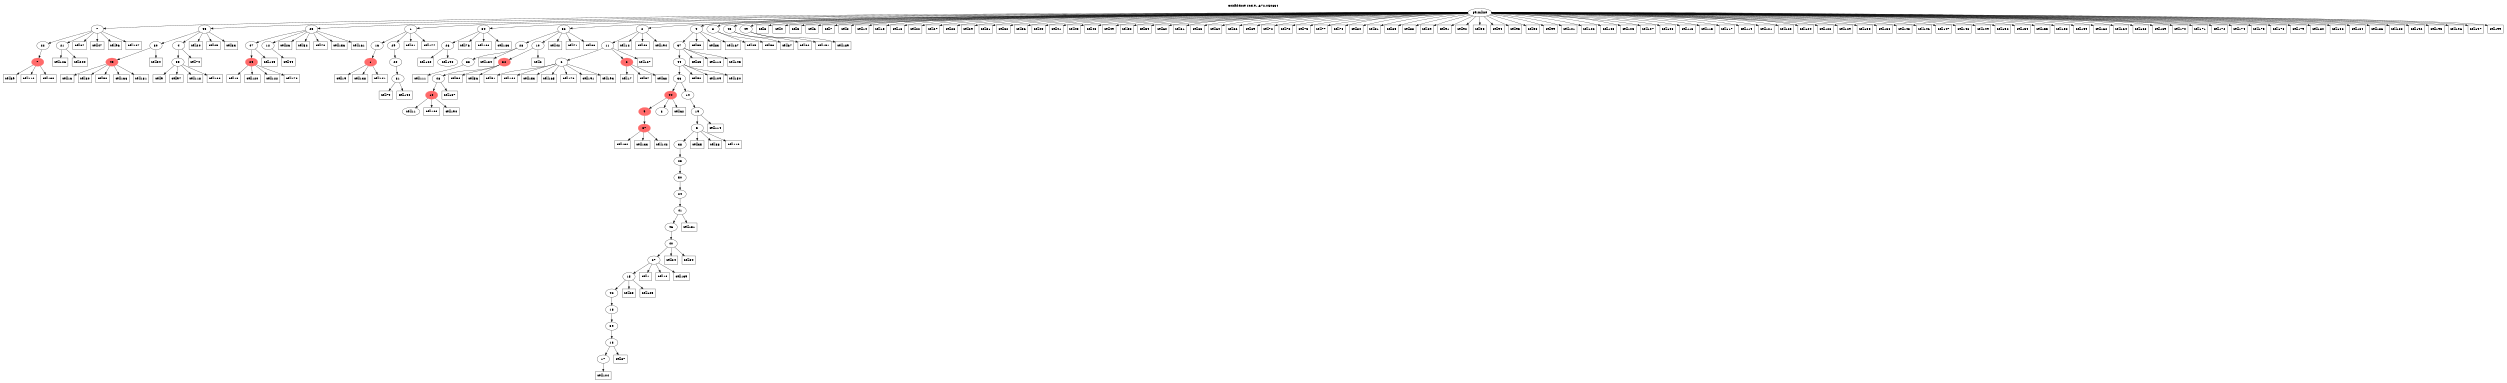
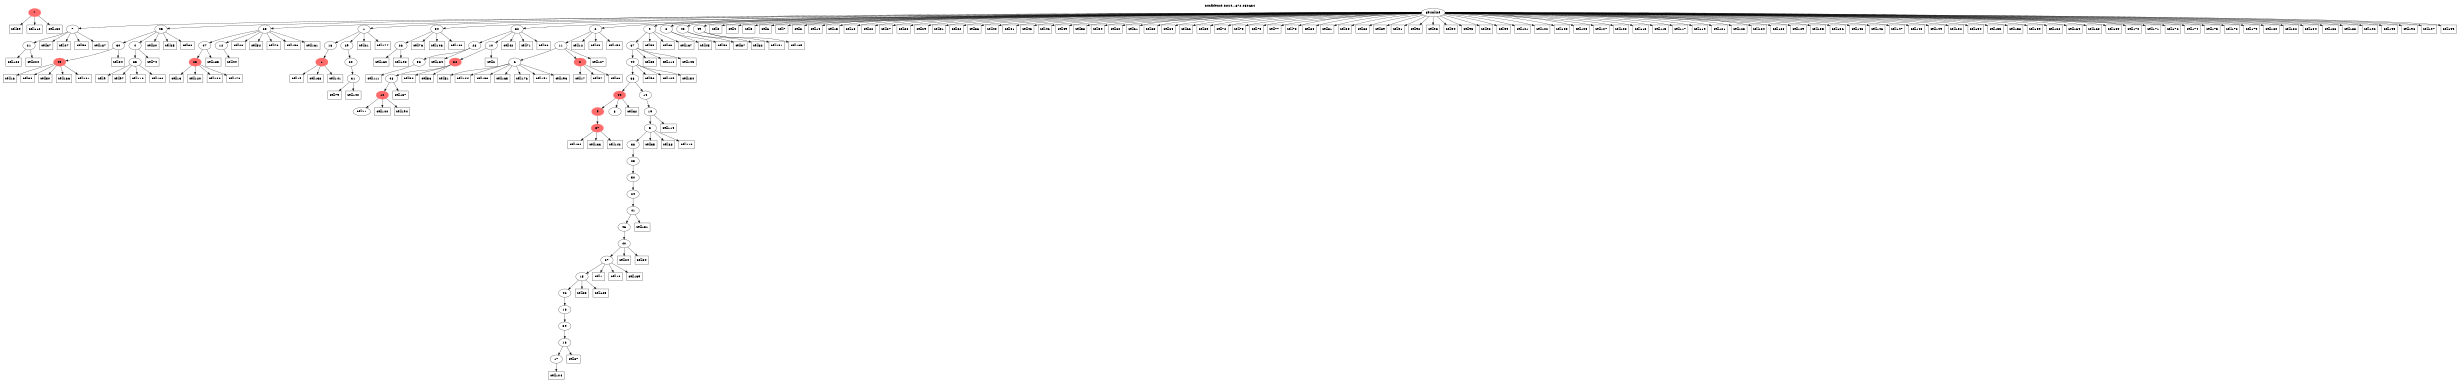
(43, 46) -> none
(448, 62) -> (401, 62)
